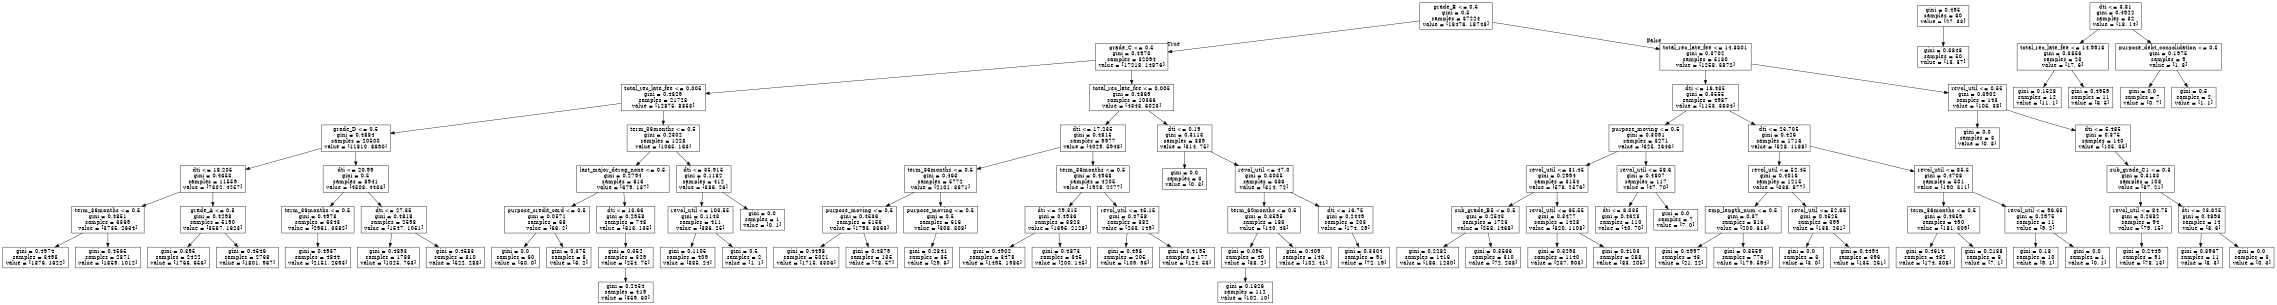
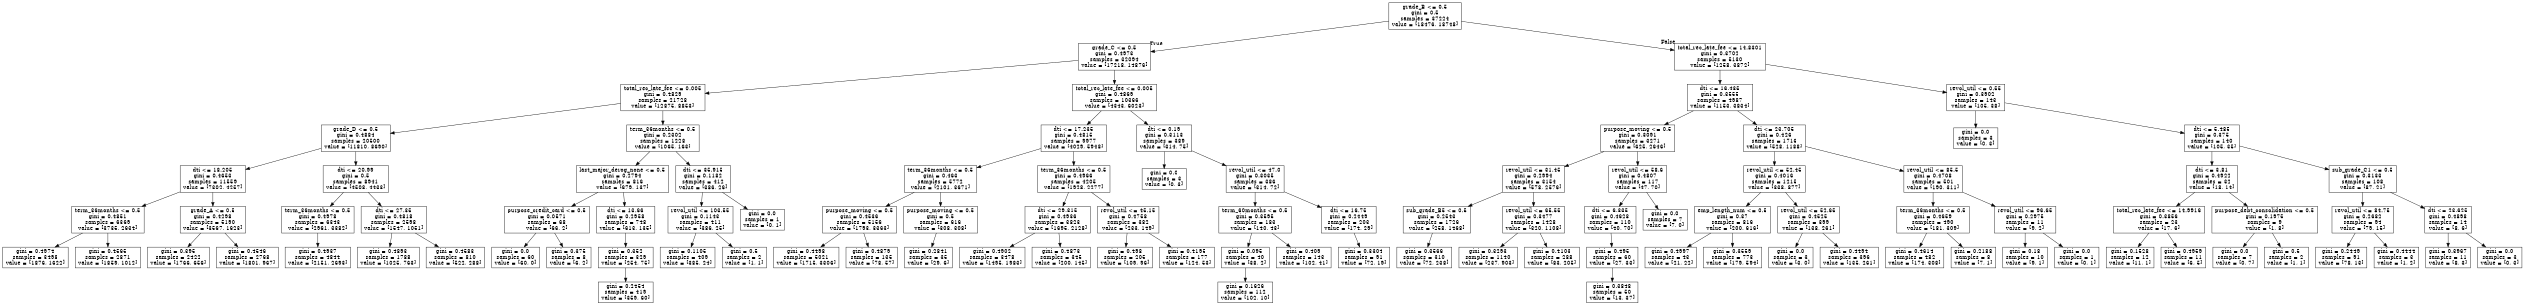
none -> (2212, 157)
none -> (1611, 238)
(1428, 258) -> none
none -> (2396, 258)
